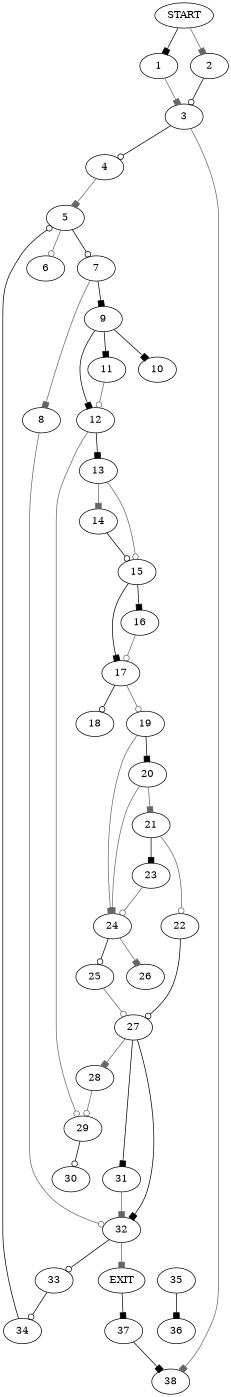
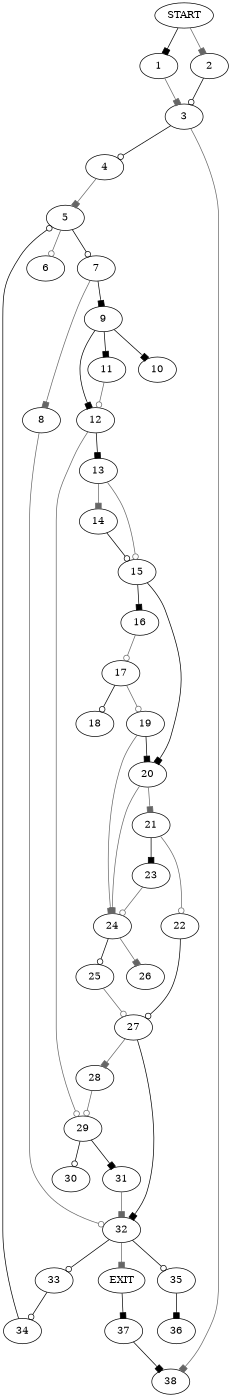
(113, 617) -> (181, 668)
(128, 1100) -> (100, 1151)
none -> (147, 1253)
